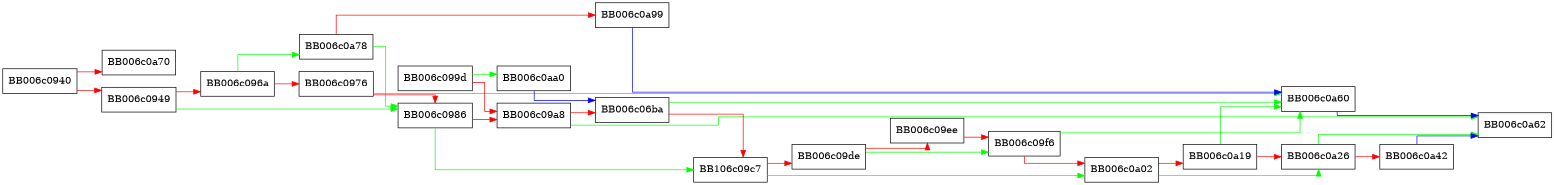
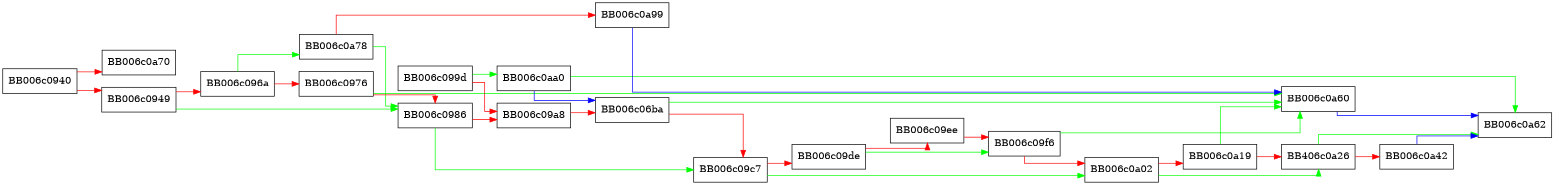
(1017, 117) -> (1058, 76)
(1318, 157) -> (1318, 157)
(730, 170) -> (730, 170)
